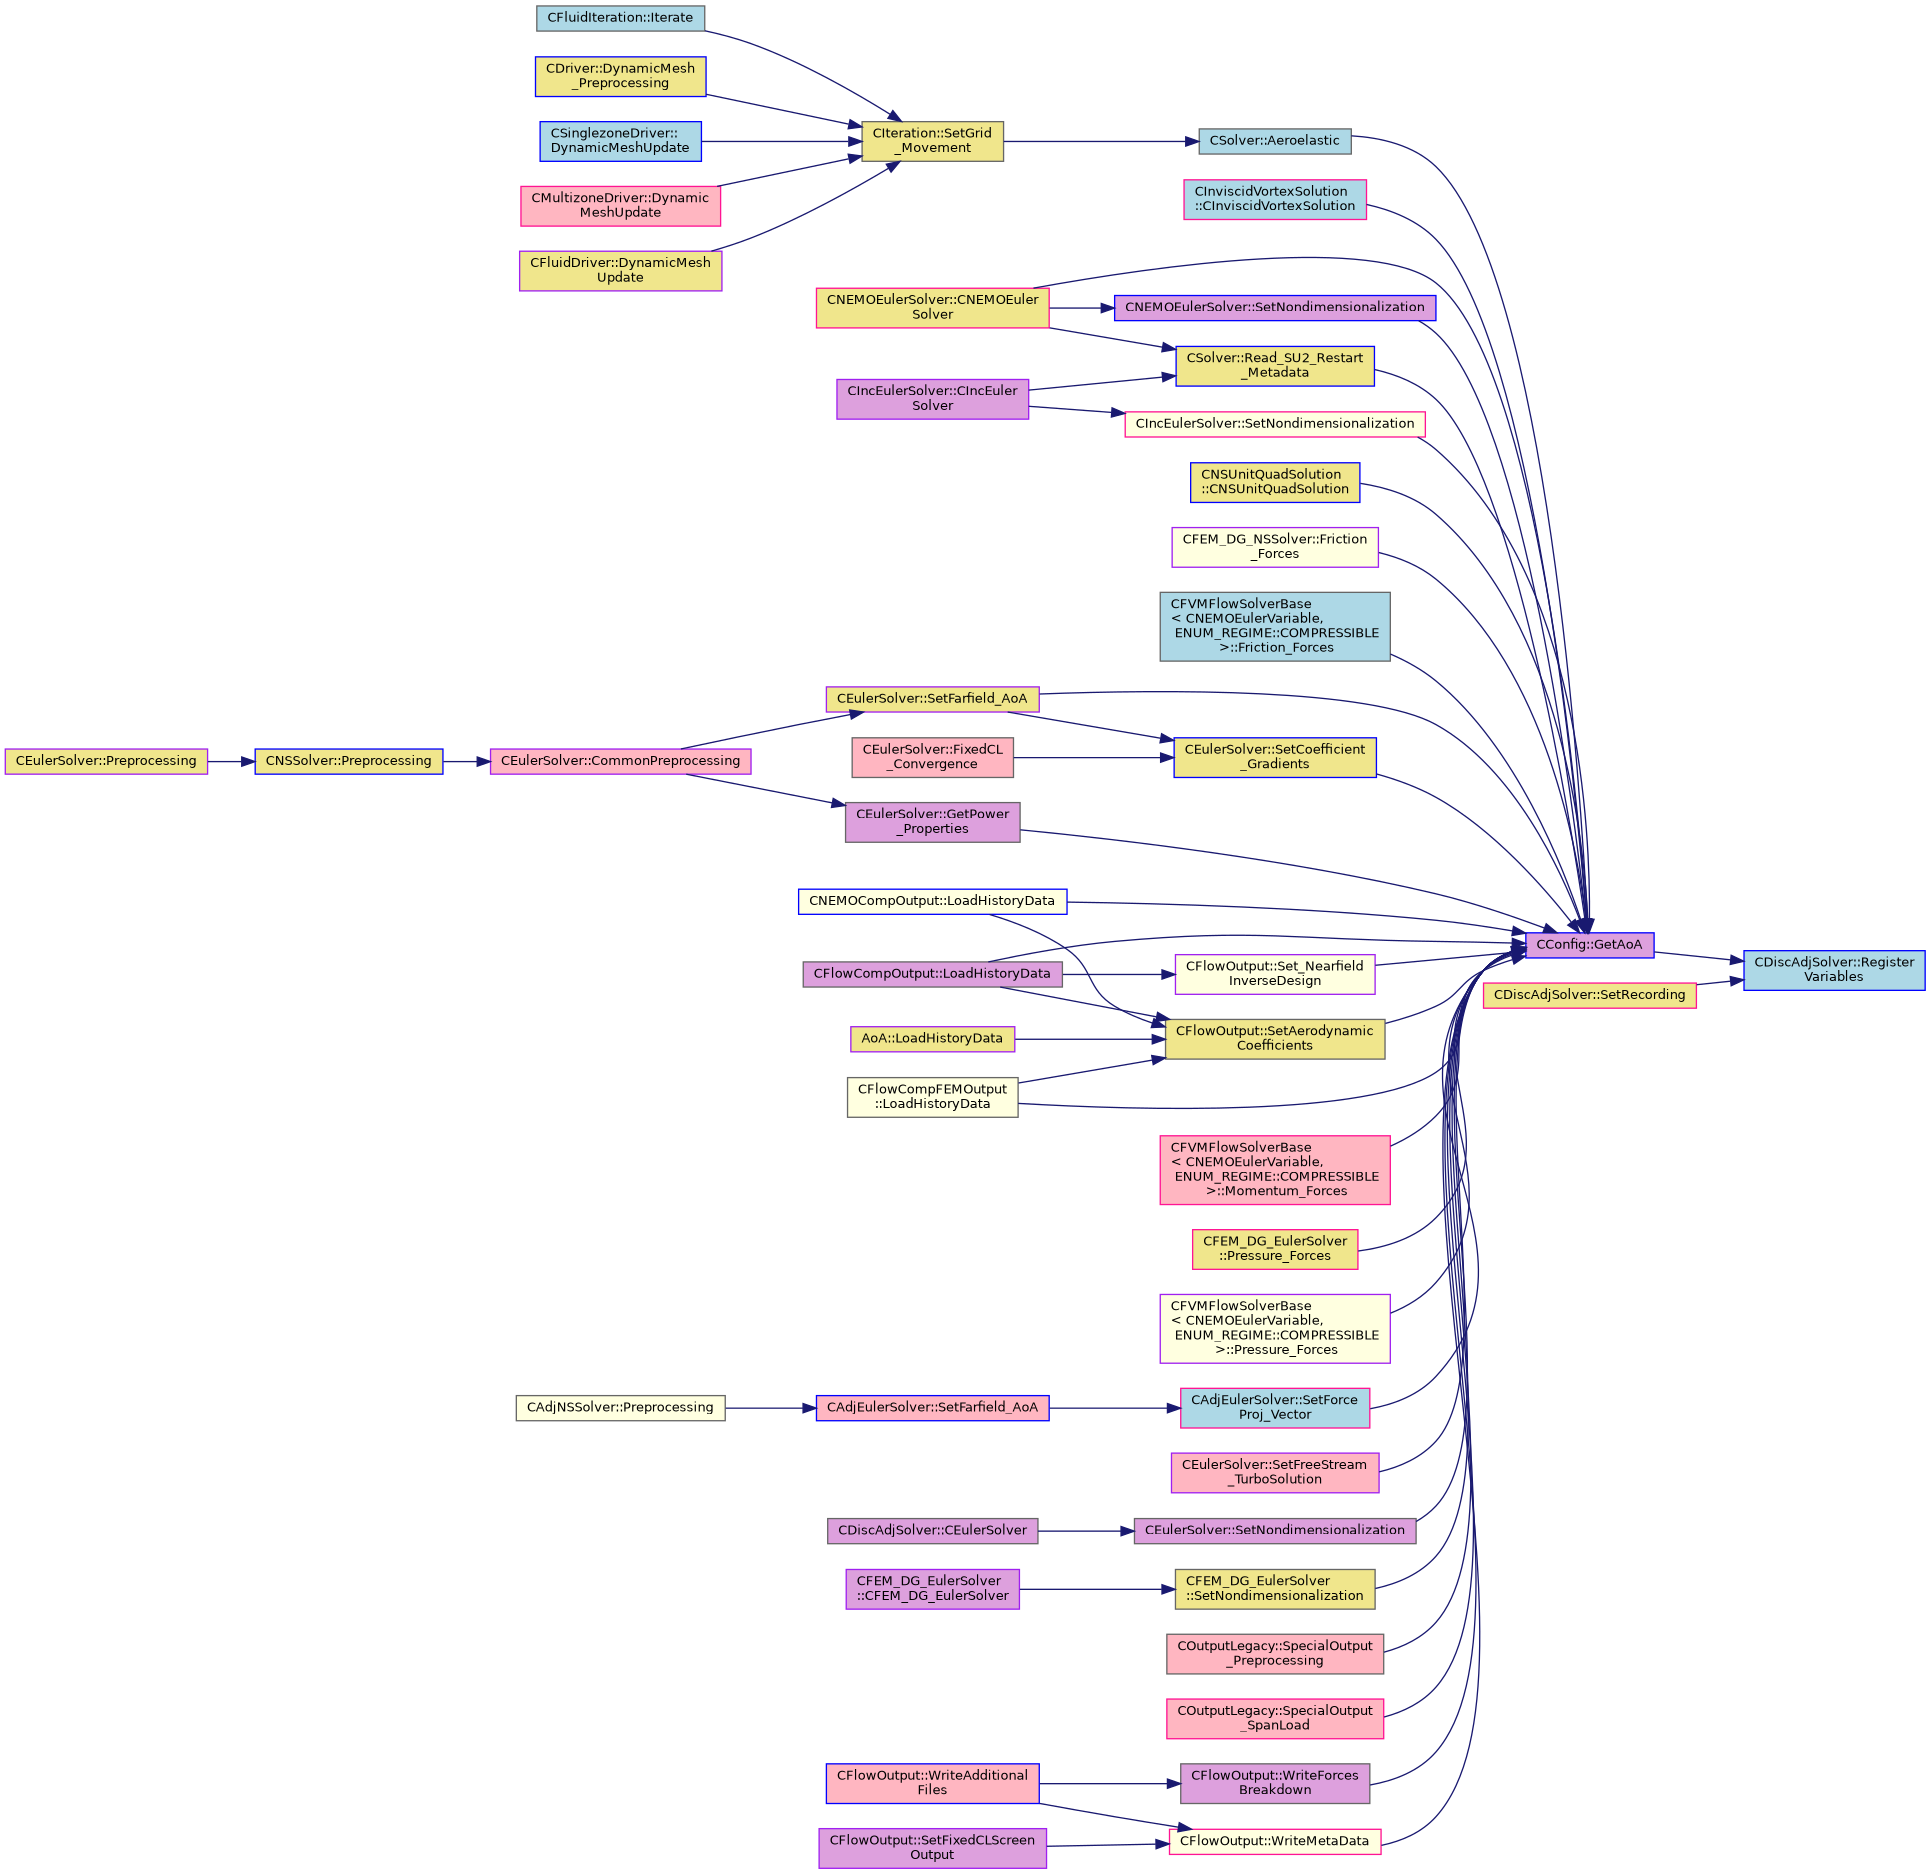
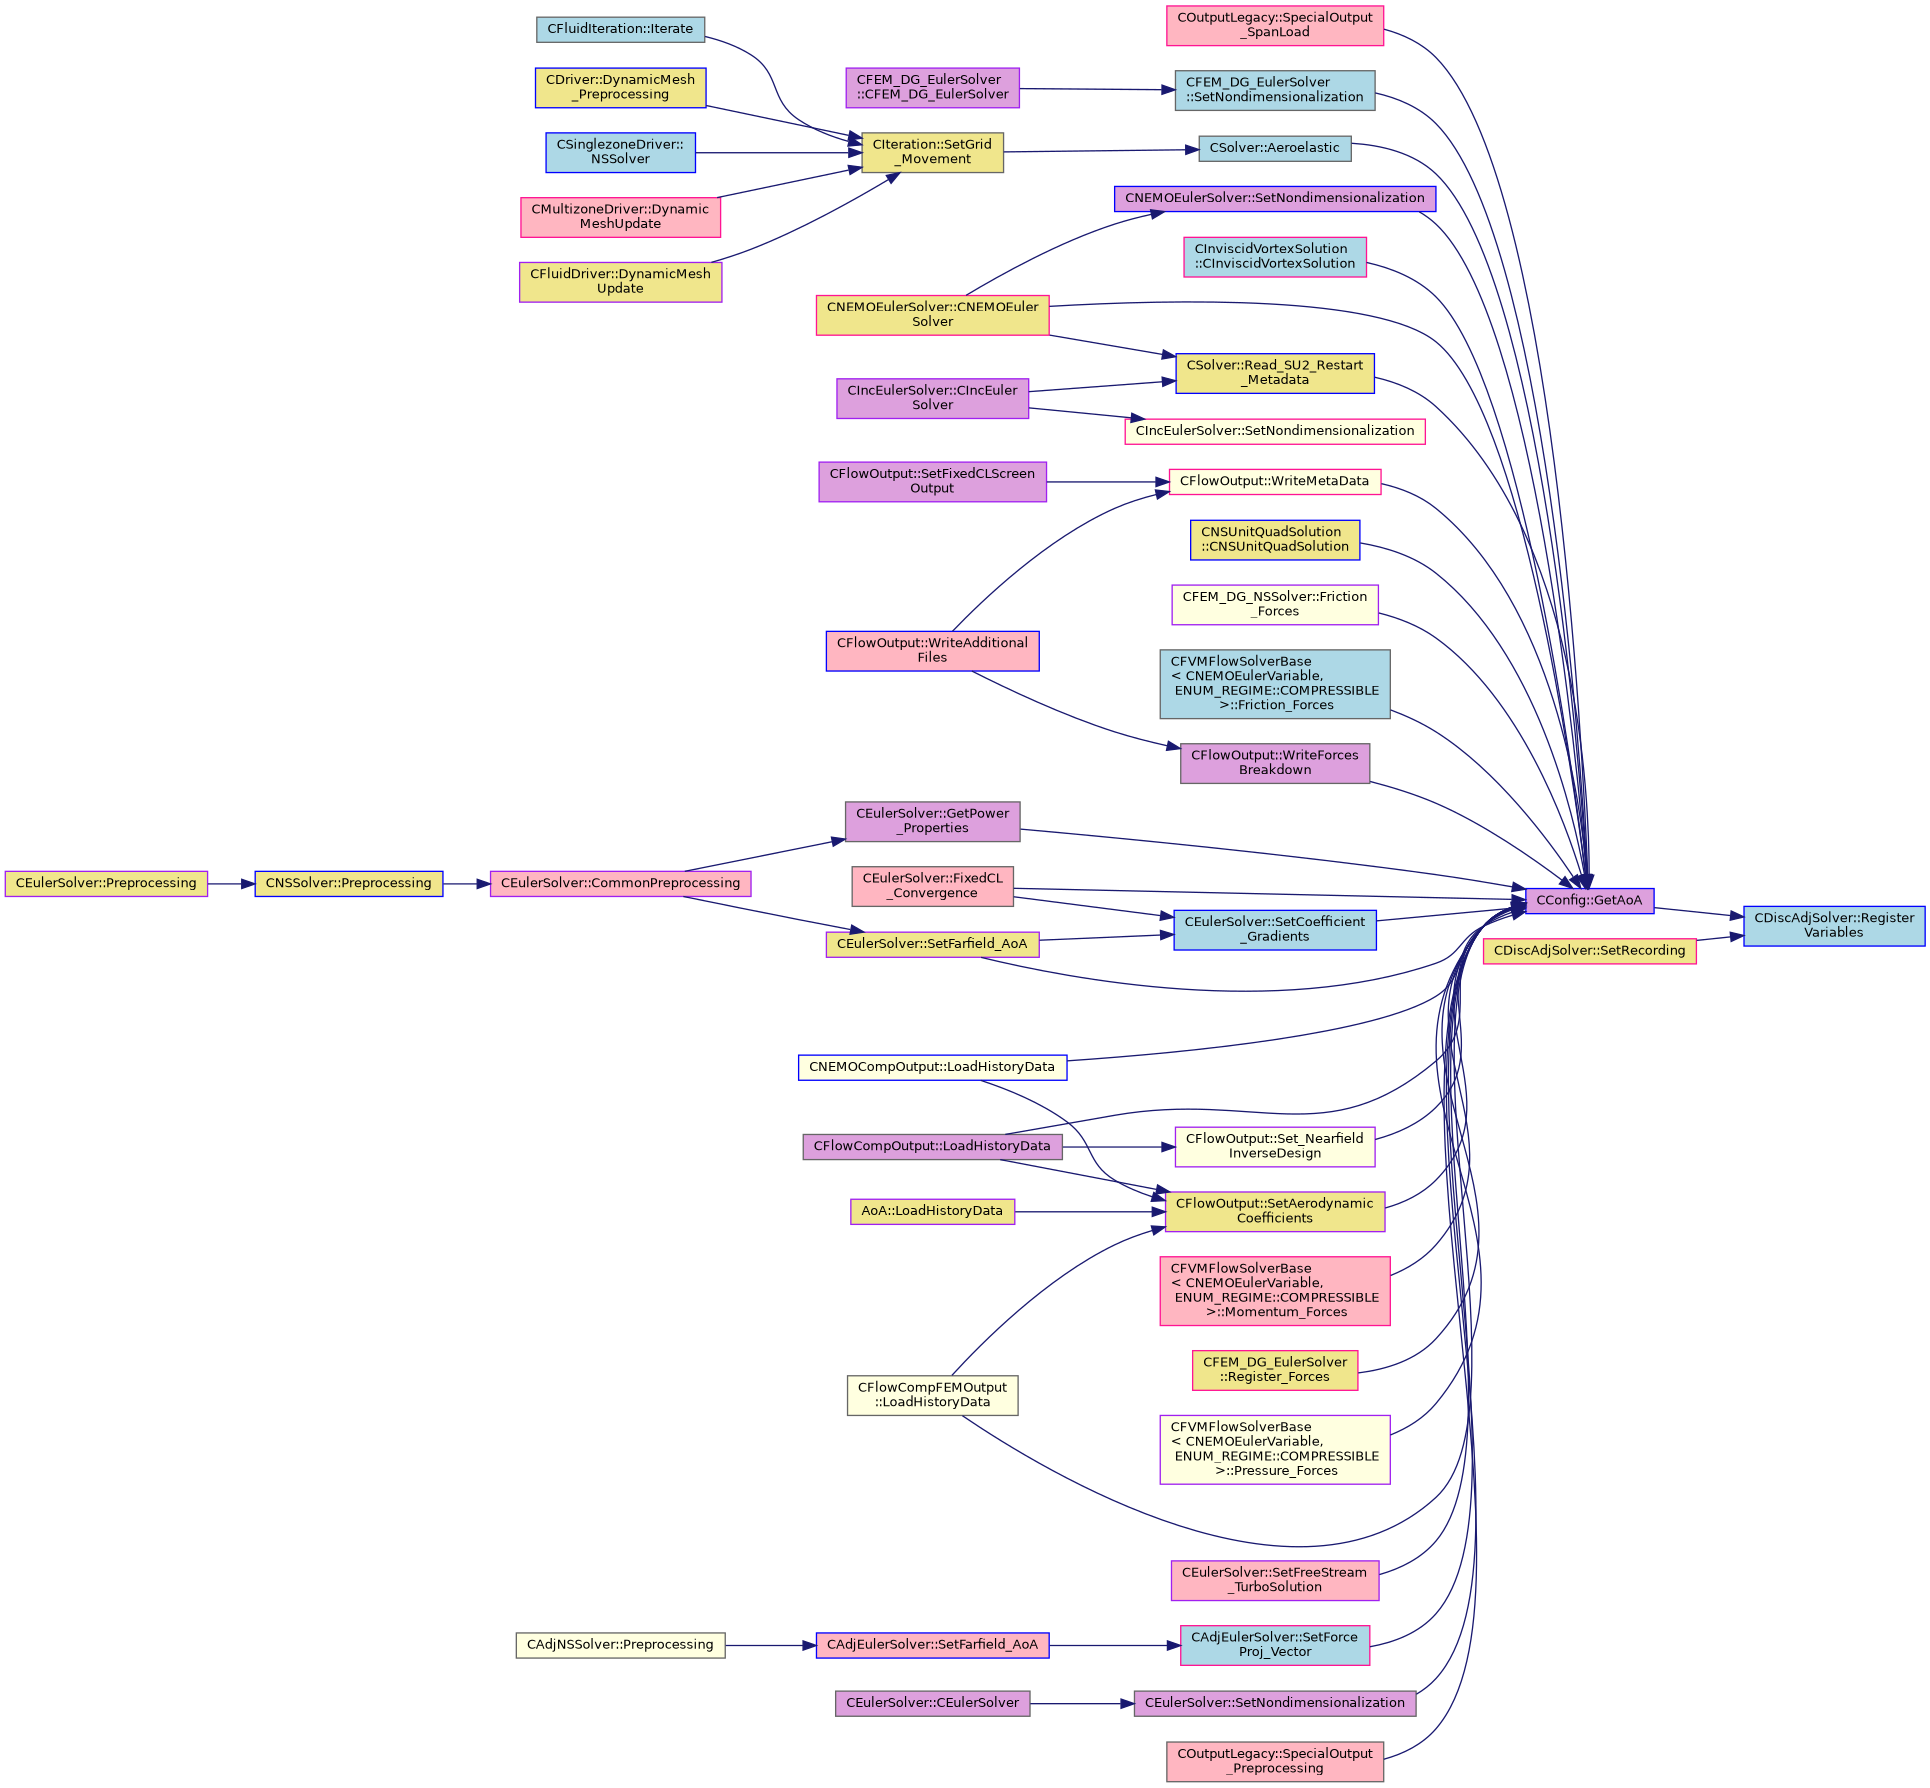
(621, 141) -> (621, 153)
(1556, 657) -> (1263, 894)
(1275, 758) -> (1275, 930)
(1275, 1039) -> (1275, 1212)
(1275, 1250) -> (1275, 1370)
(933, 1531) -> (933, 1704)
(1275, 1589) -> (1275, 91)
